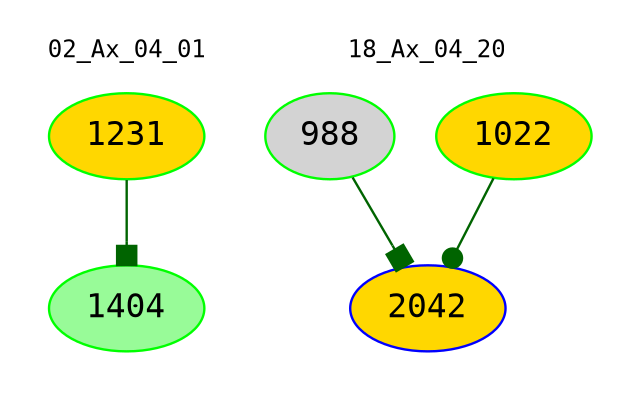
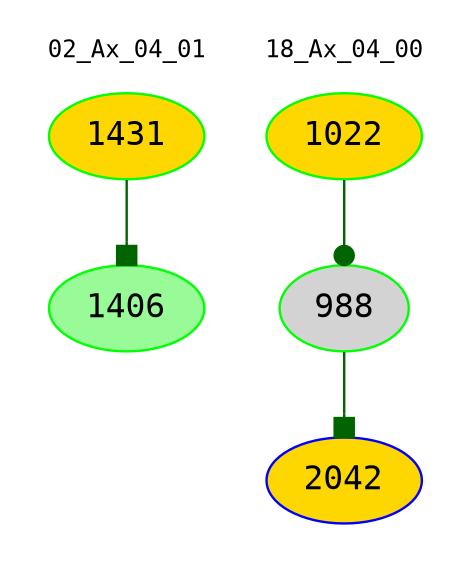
(428, 51) -> (345, 51)
(127, 136) -> (127, 136)
(475, 214) -> (344, 213)
(127, 308) -> (127, 308)
